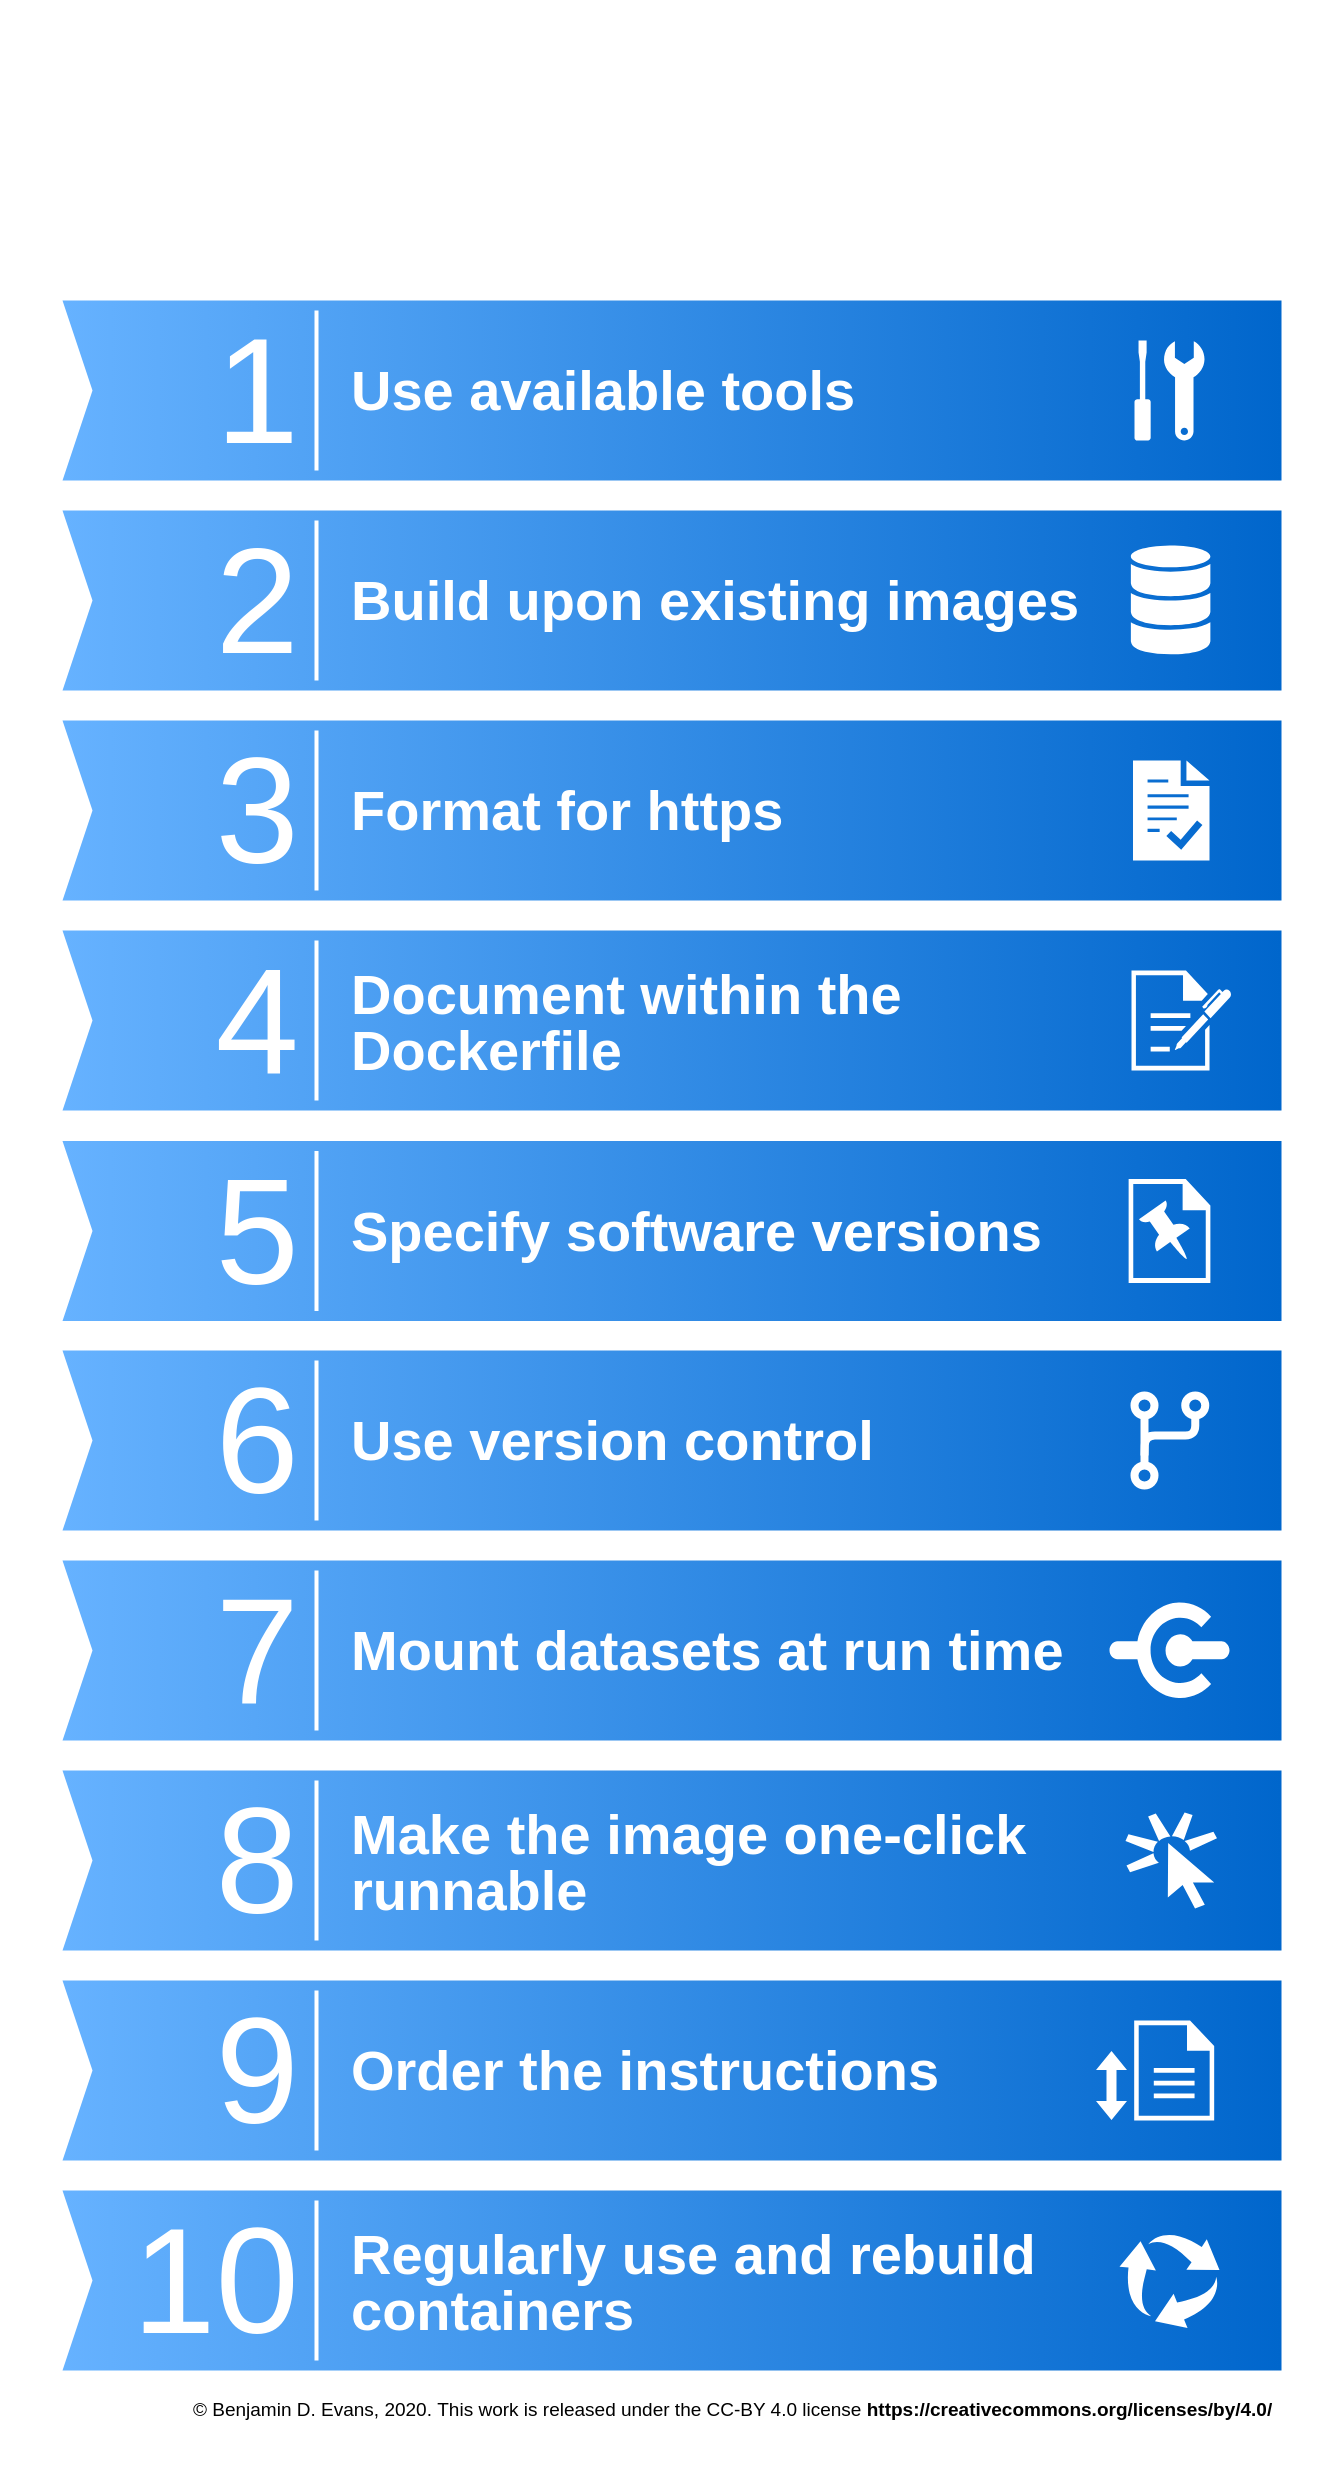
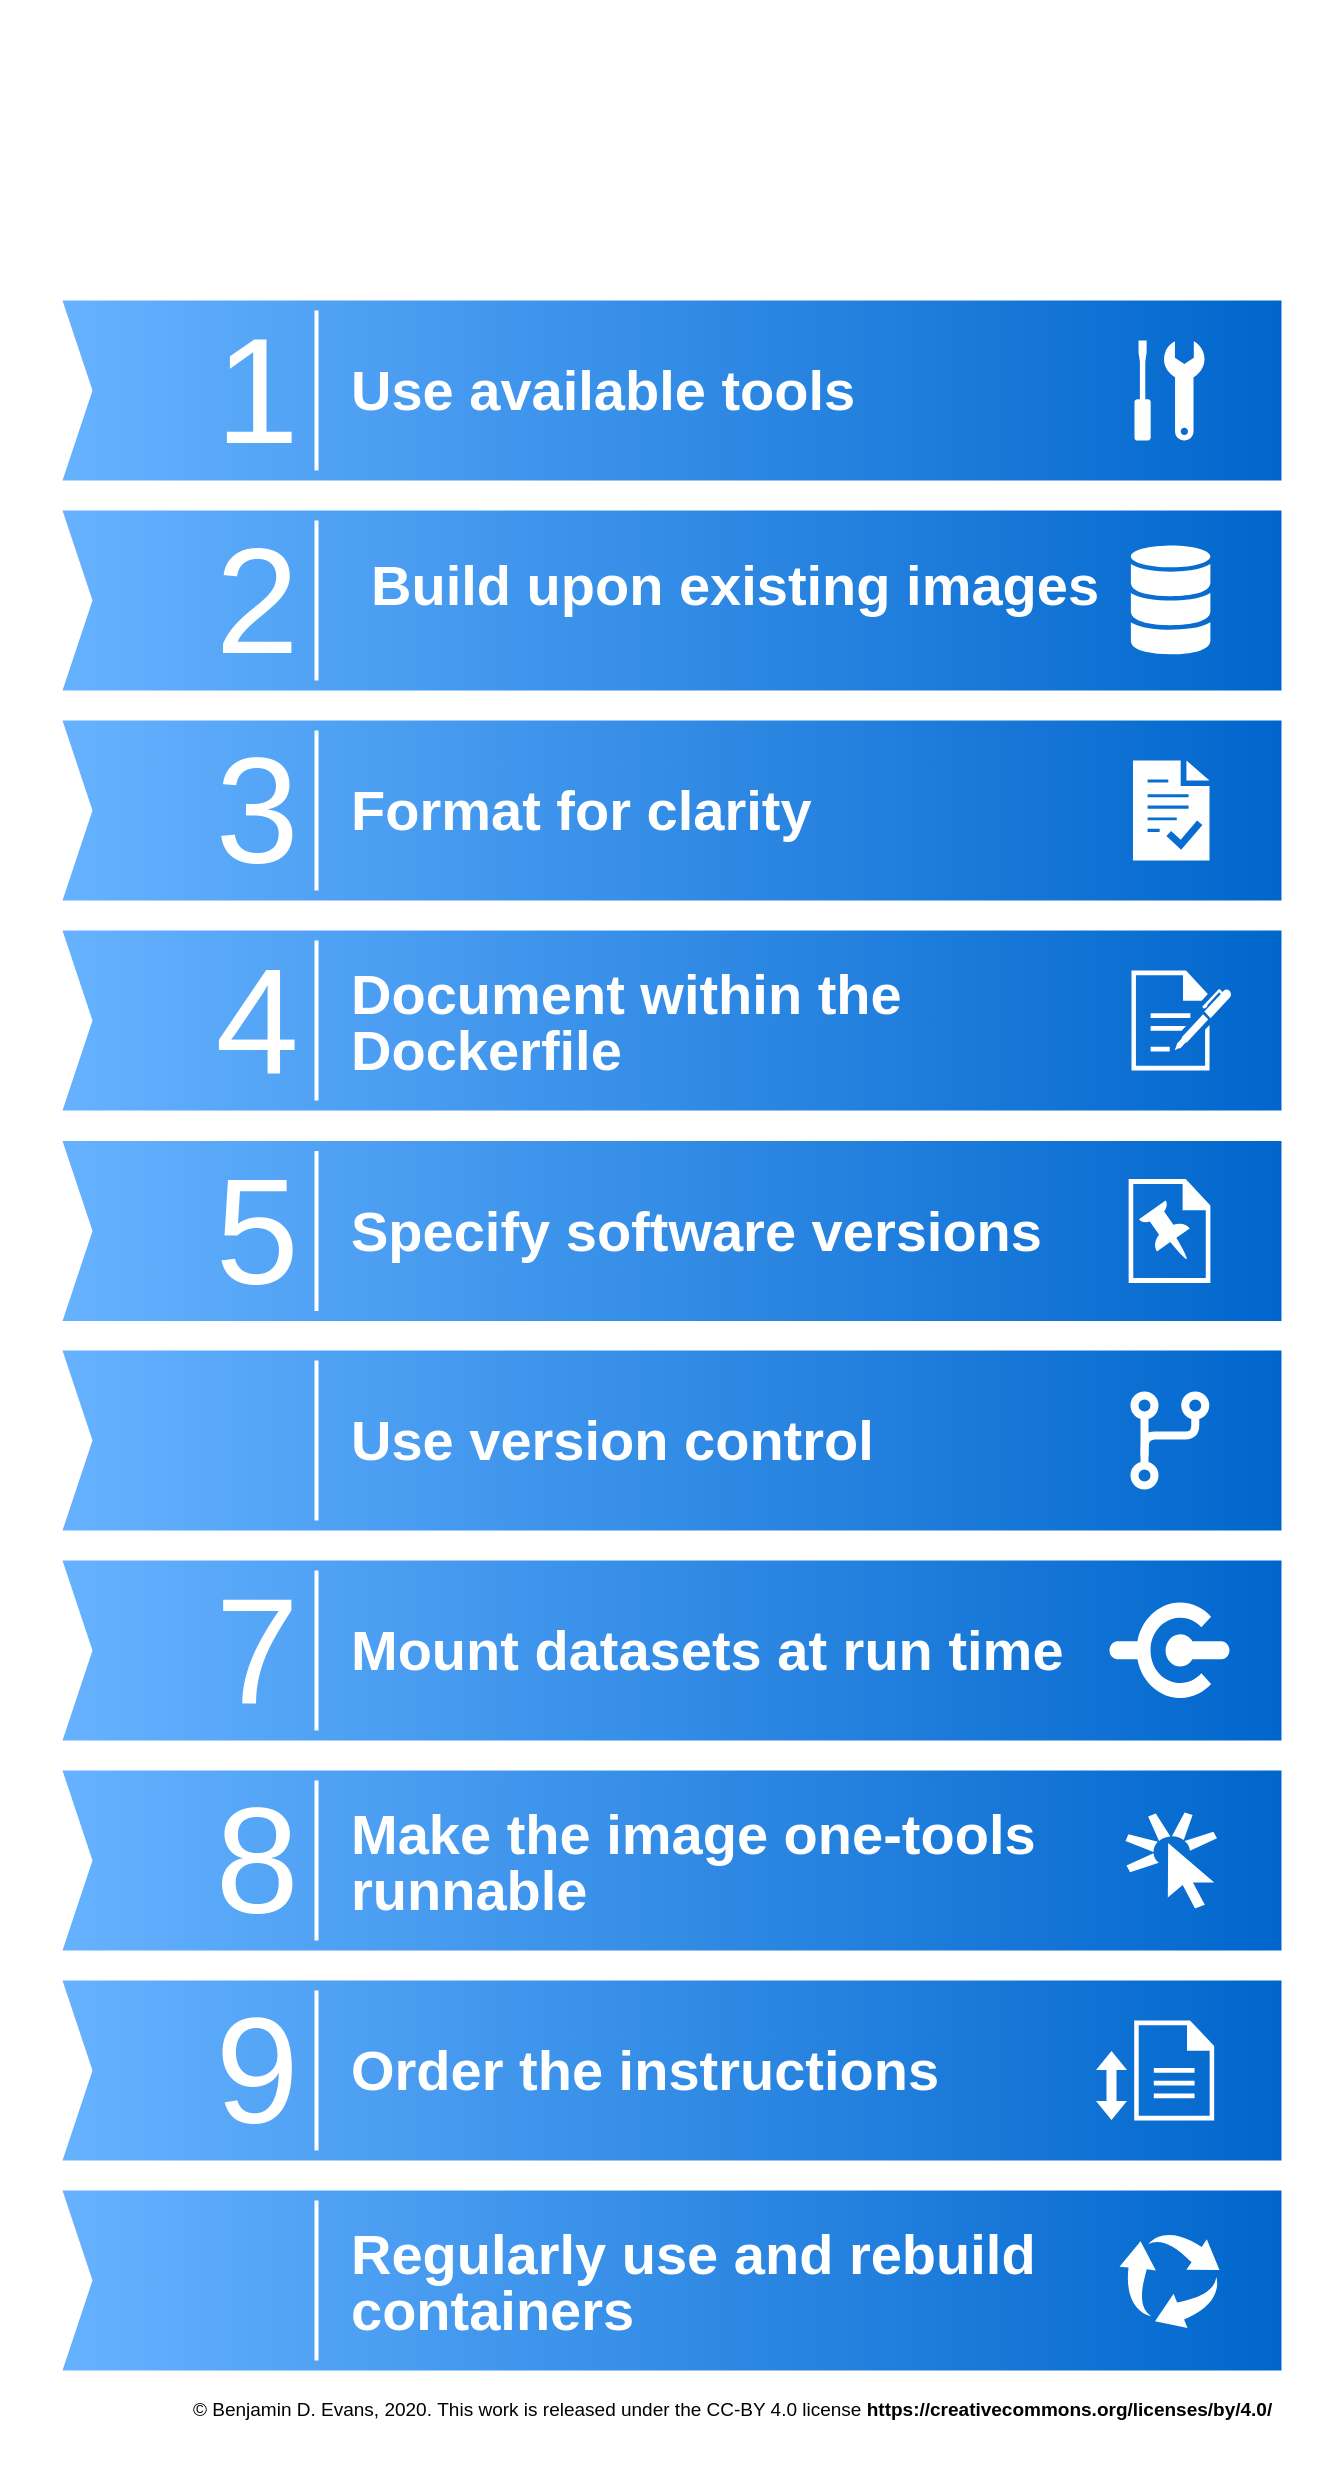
(717, 601) -> (737, 586)
(402, 811) -> (406, 811)
(202, 1441) -> none
(450, 1861) -> (451, 1861)
(202, 2281) -> none
